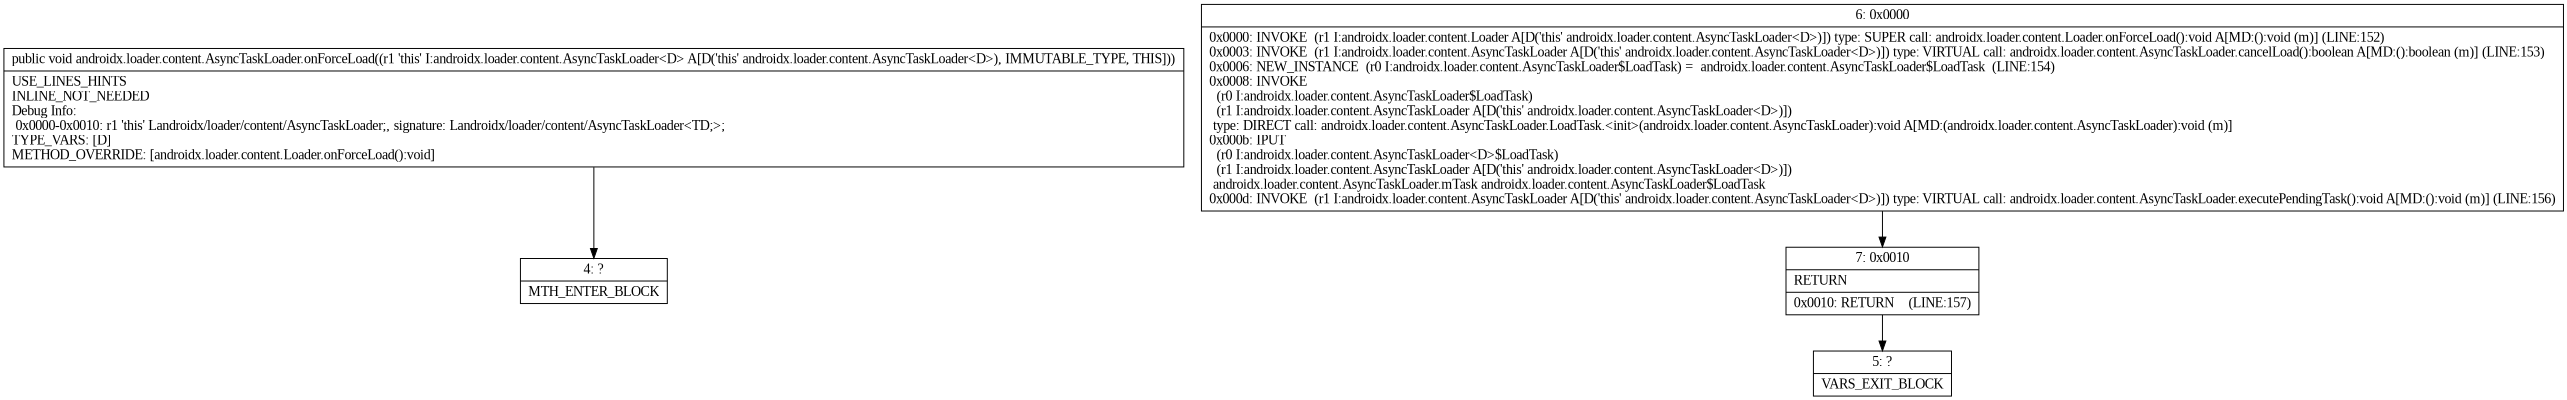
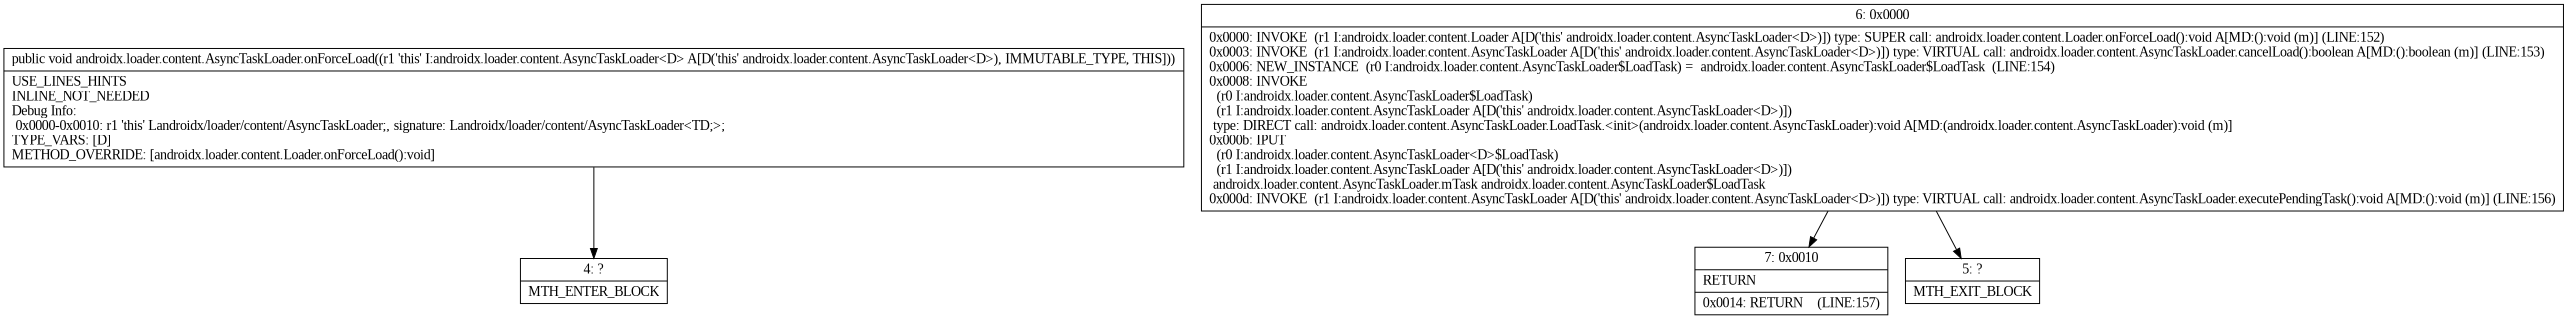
(1882, 303) -> (1791, 303)
(1882, 328) -> (1946, 230)
(1882, 384) -> (1973, 292)
